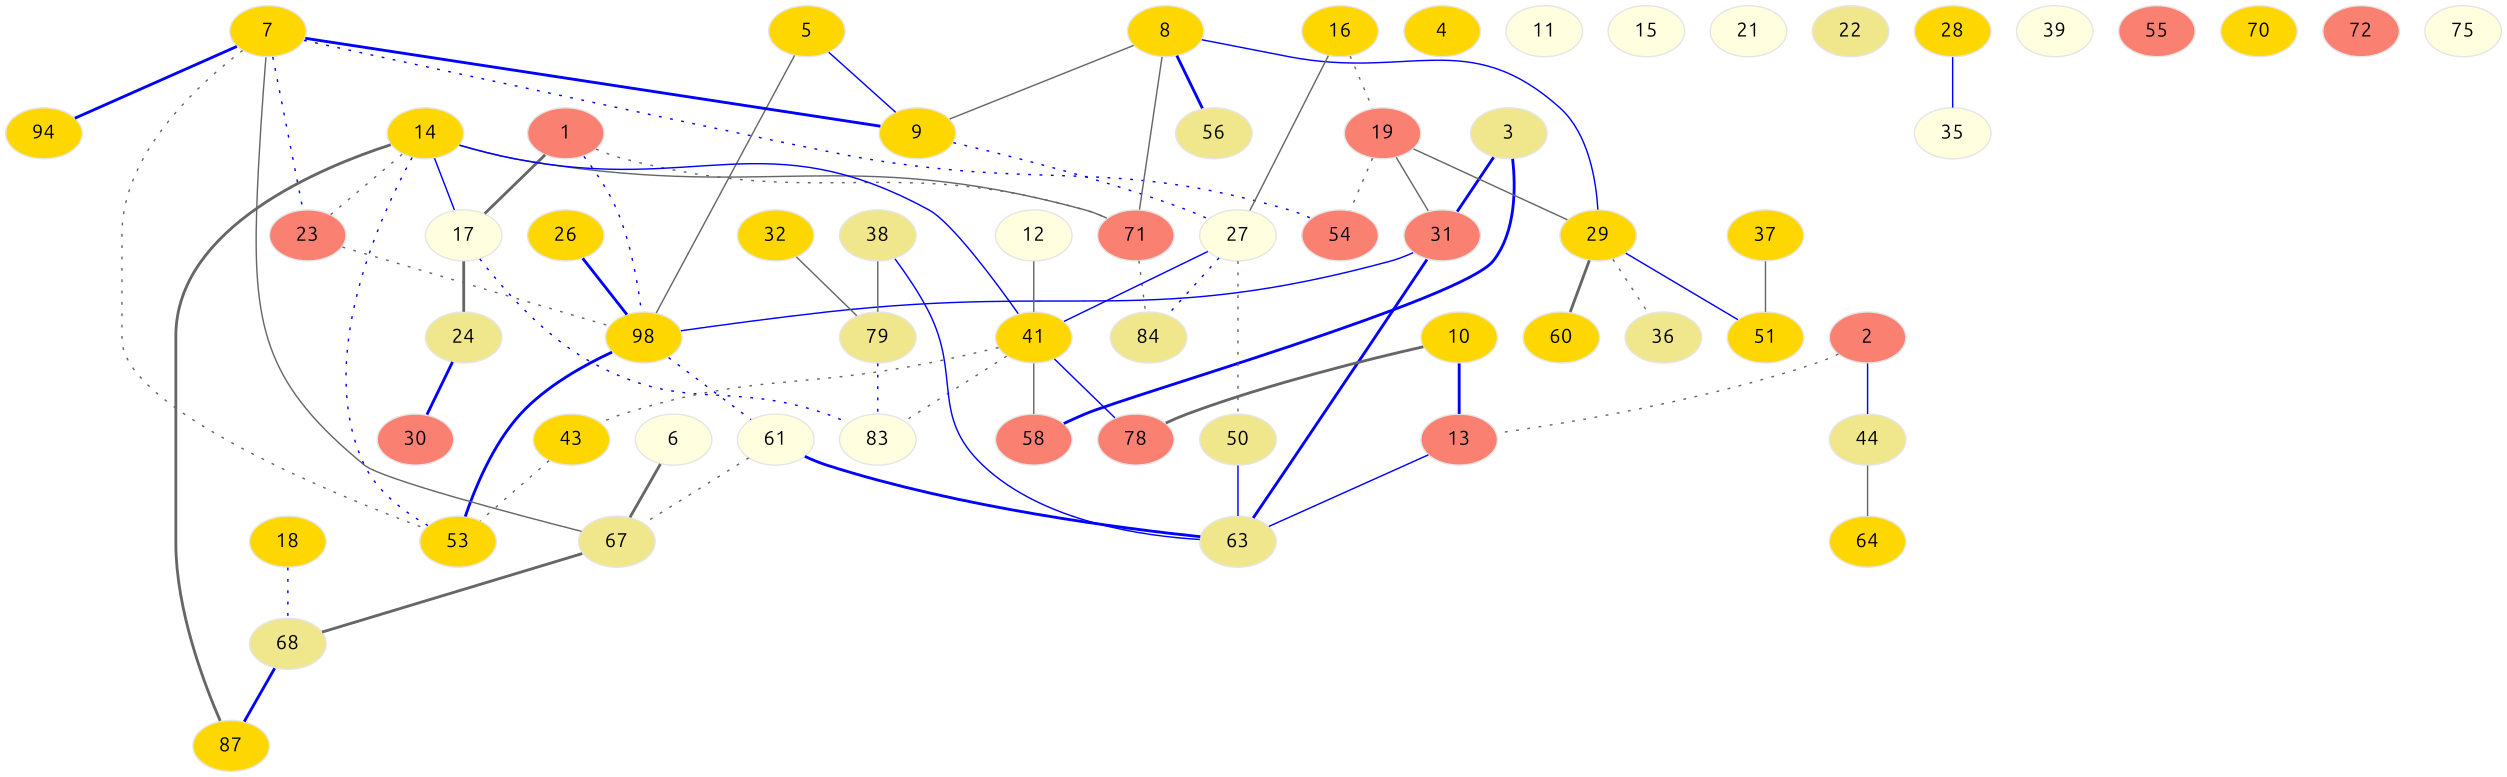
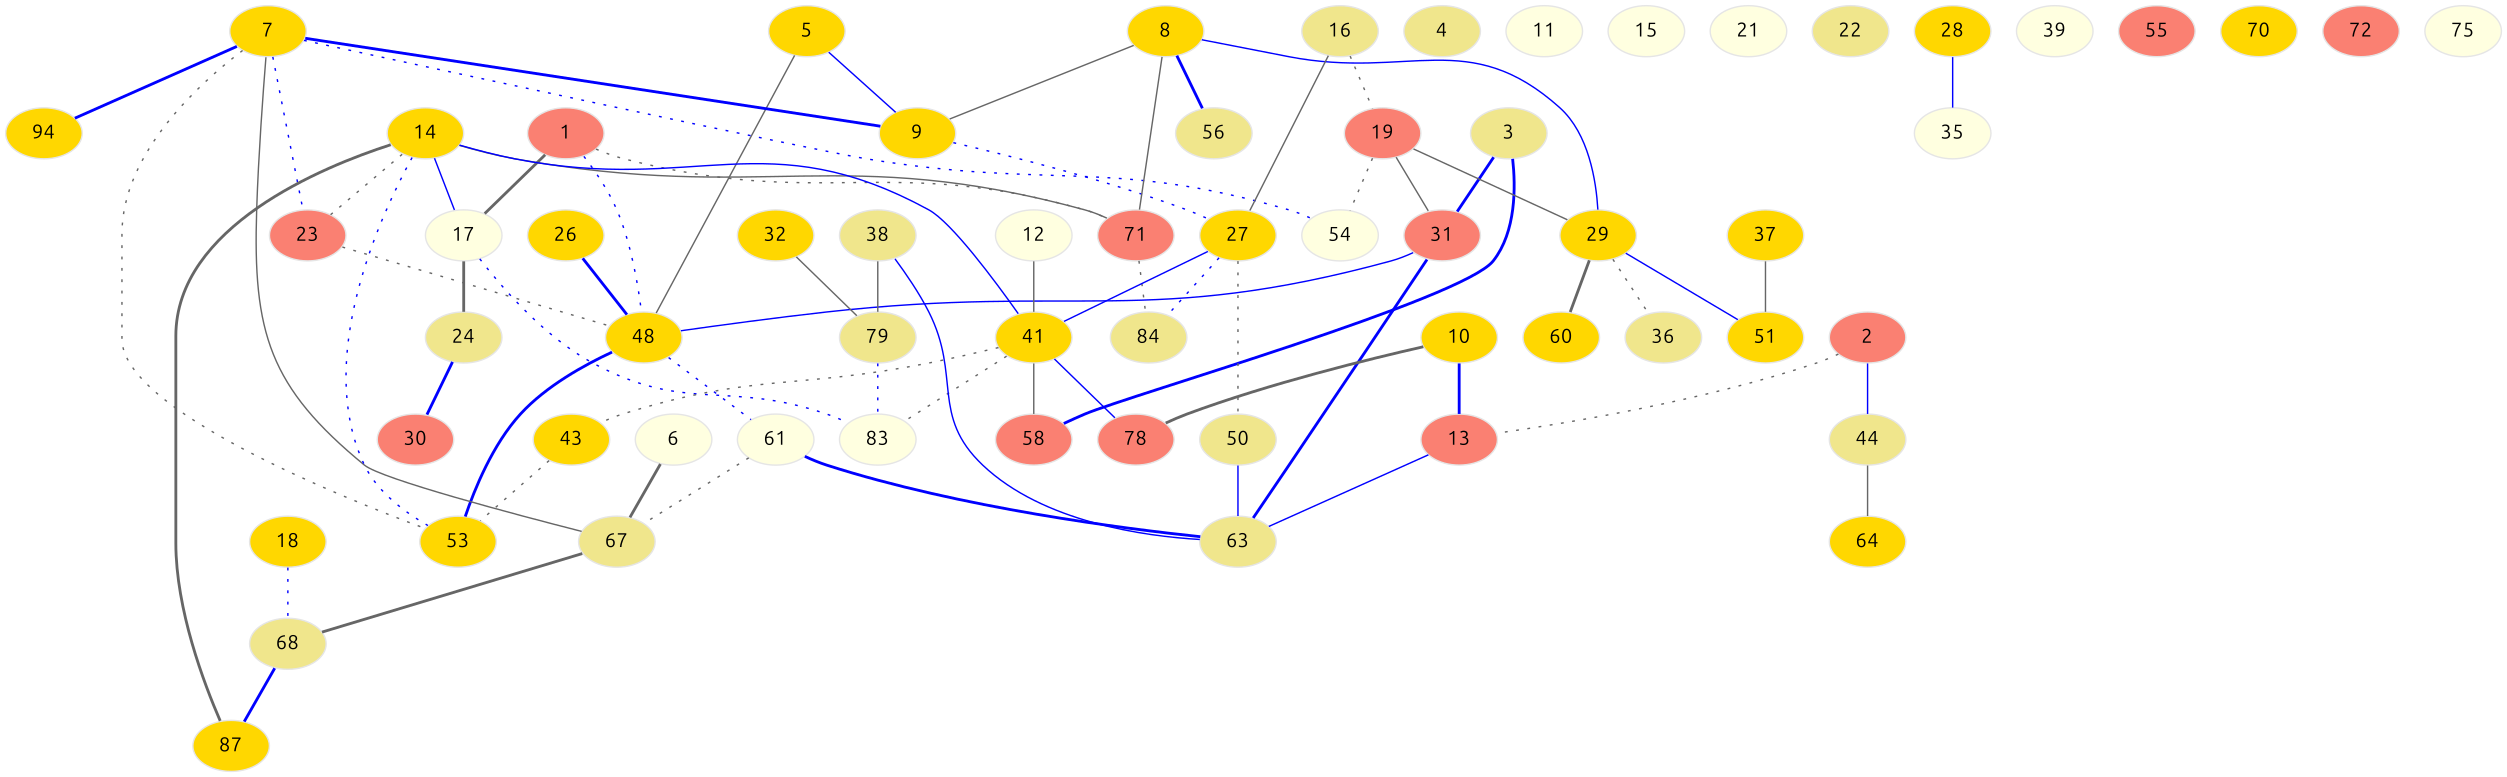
(1340, 31) -> (1340, 31)
(1442, 31) -> (1442, 31)
(1238, 235) -> (1238, 235)
(1340, 235) -> (1340, 235)
(644, 337) -> (644, 337)
